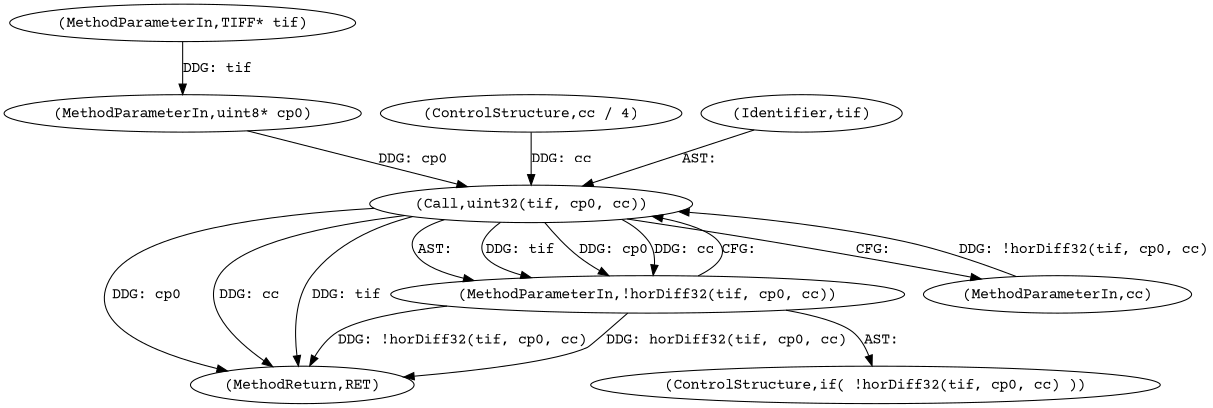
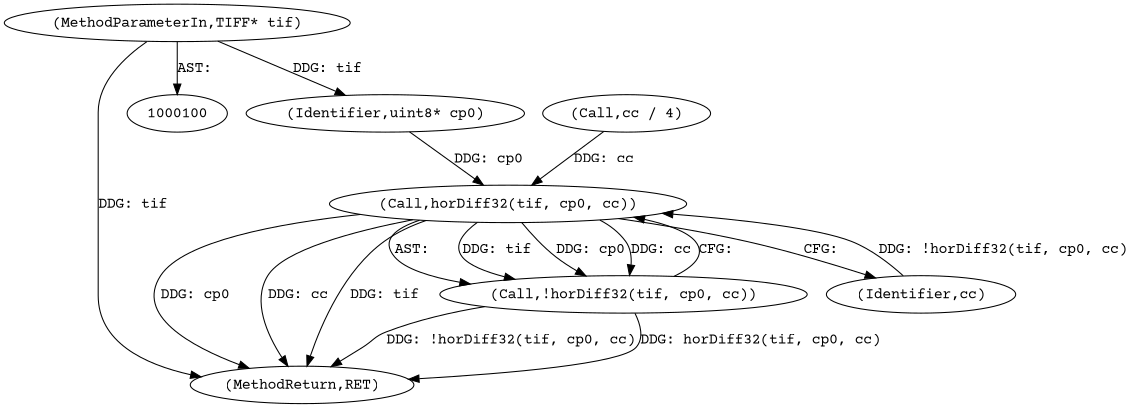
none -> (177, 113)
(183, 113) -> (385, 113)
(531, 113) -> (627, 113)
(802, 113) -> none
(531, 204) -> (508, 204)
none -> (98, 225)
(648, 294) -> (624, 294)
(1058, 294) -> (921, 294)
(875, 385) -> none
